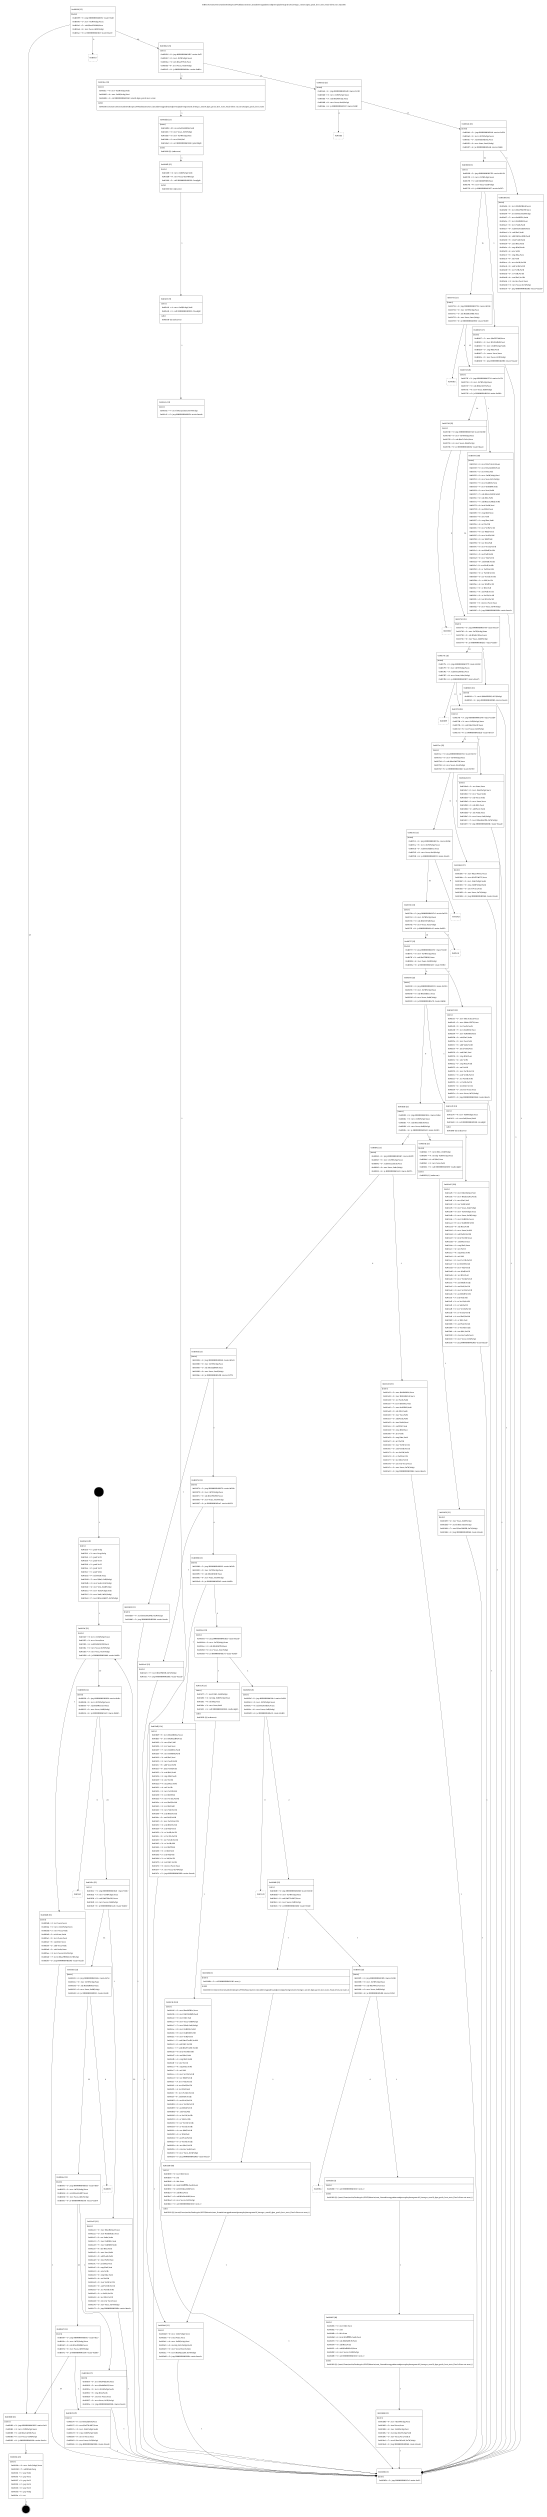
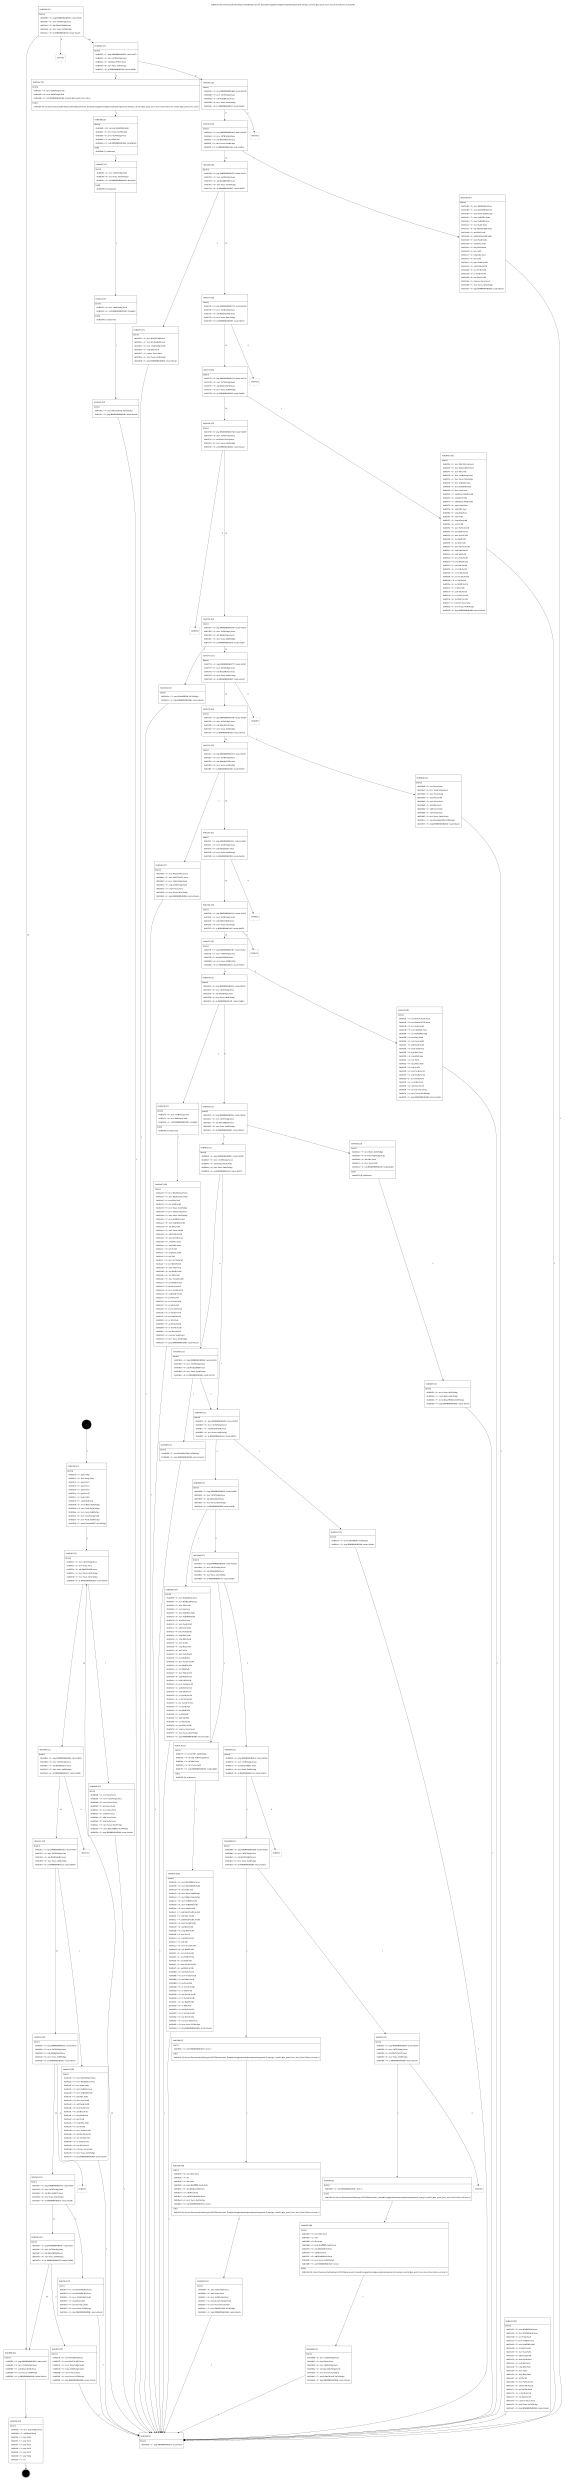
(397, 1277) -> (222, 1291)
(181, 1377) -> (136, 1427)
